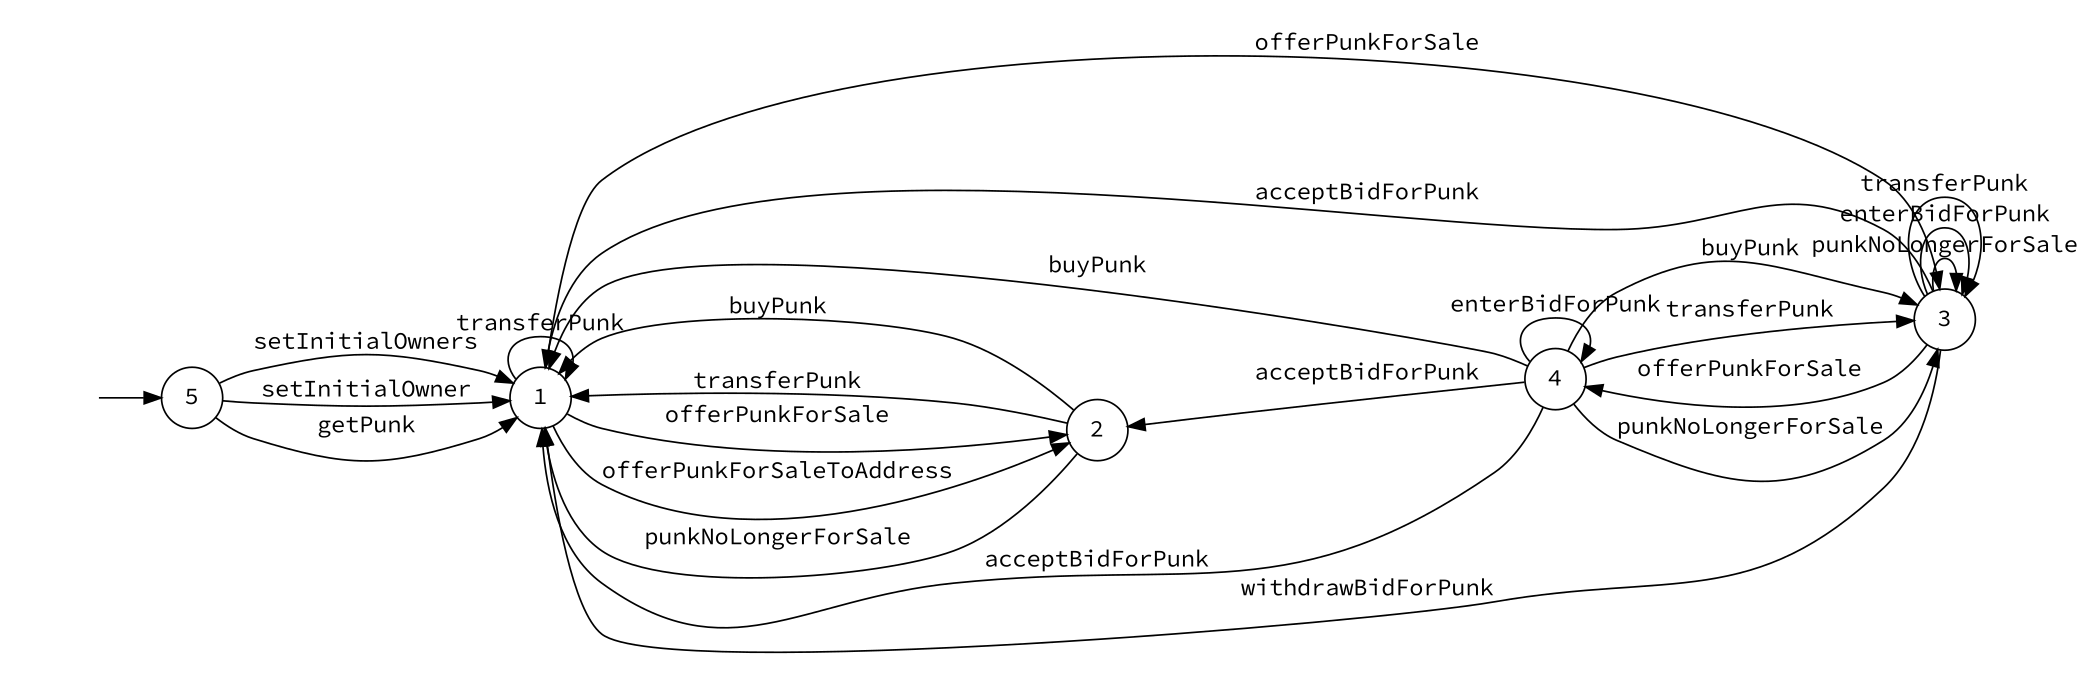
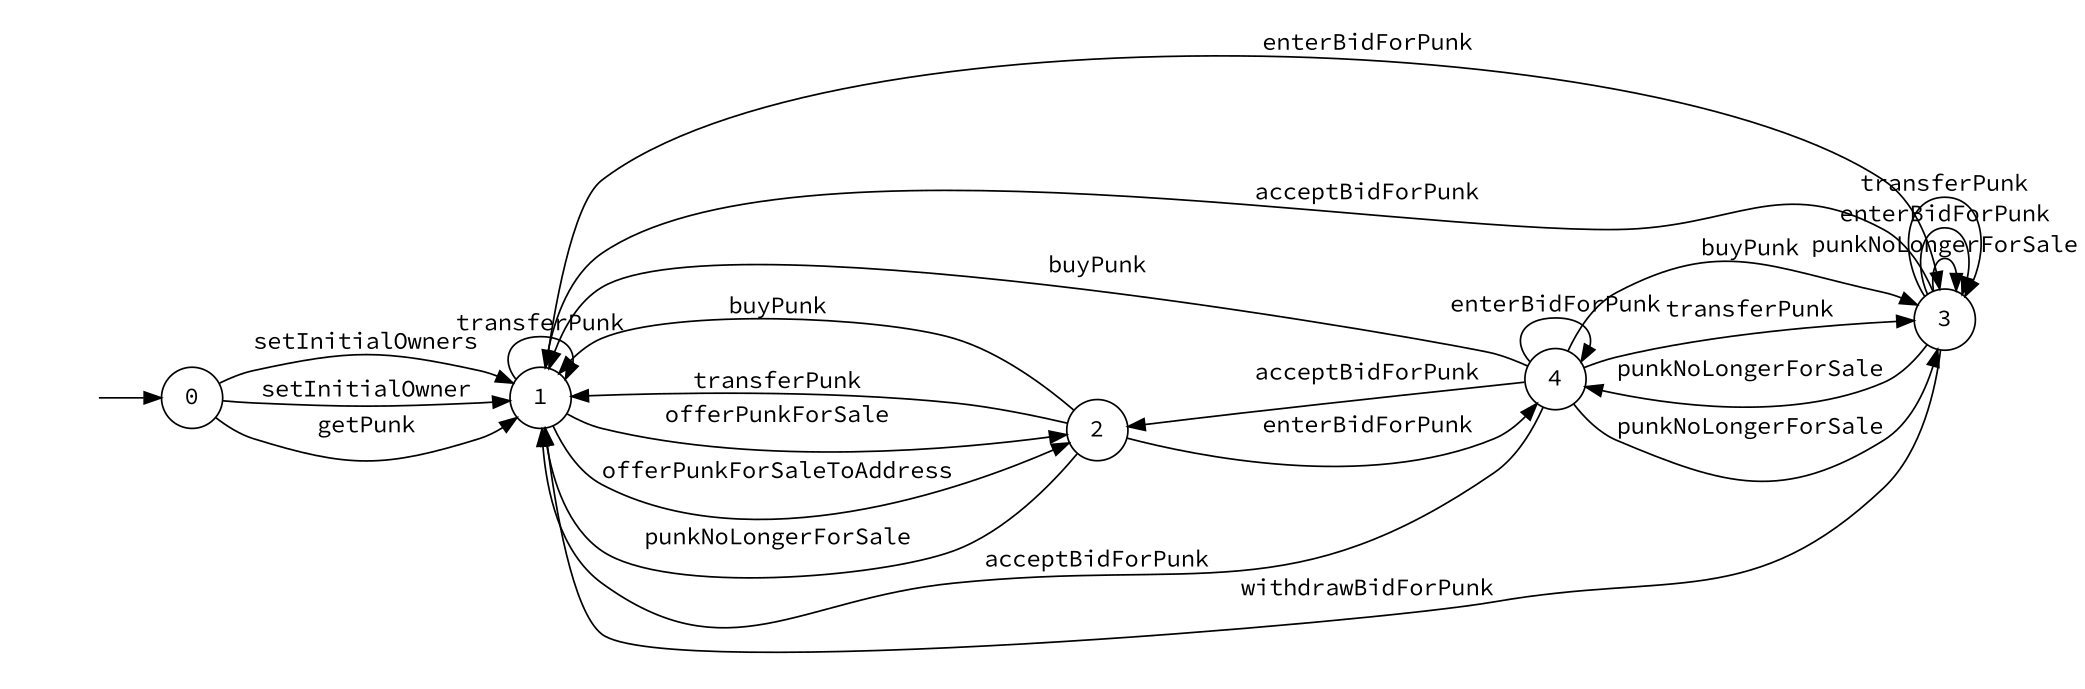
(1368, 43) -> (1368, 43)
(1750, 370) -> (1750, 370)
(192, 398) -> (192, 398)
none -> (1330, 466)
